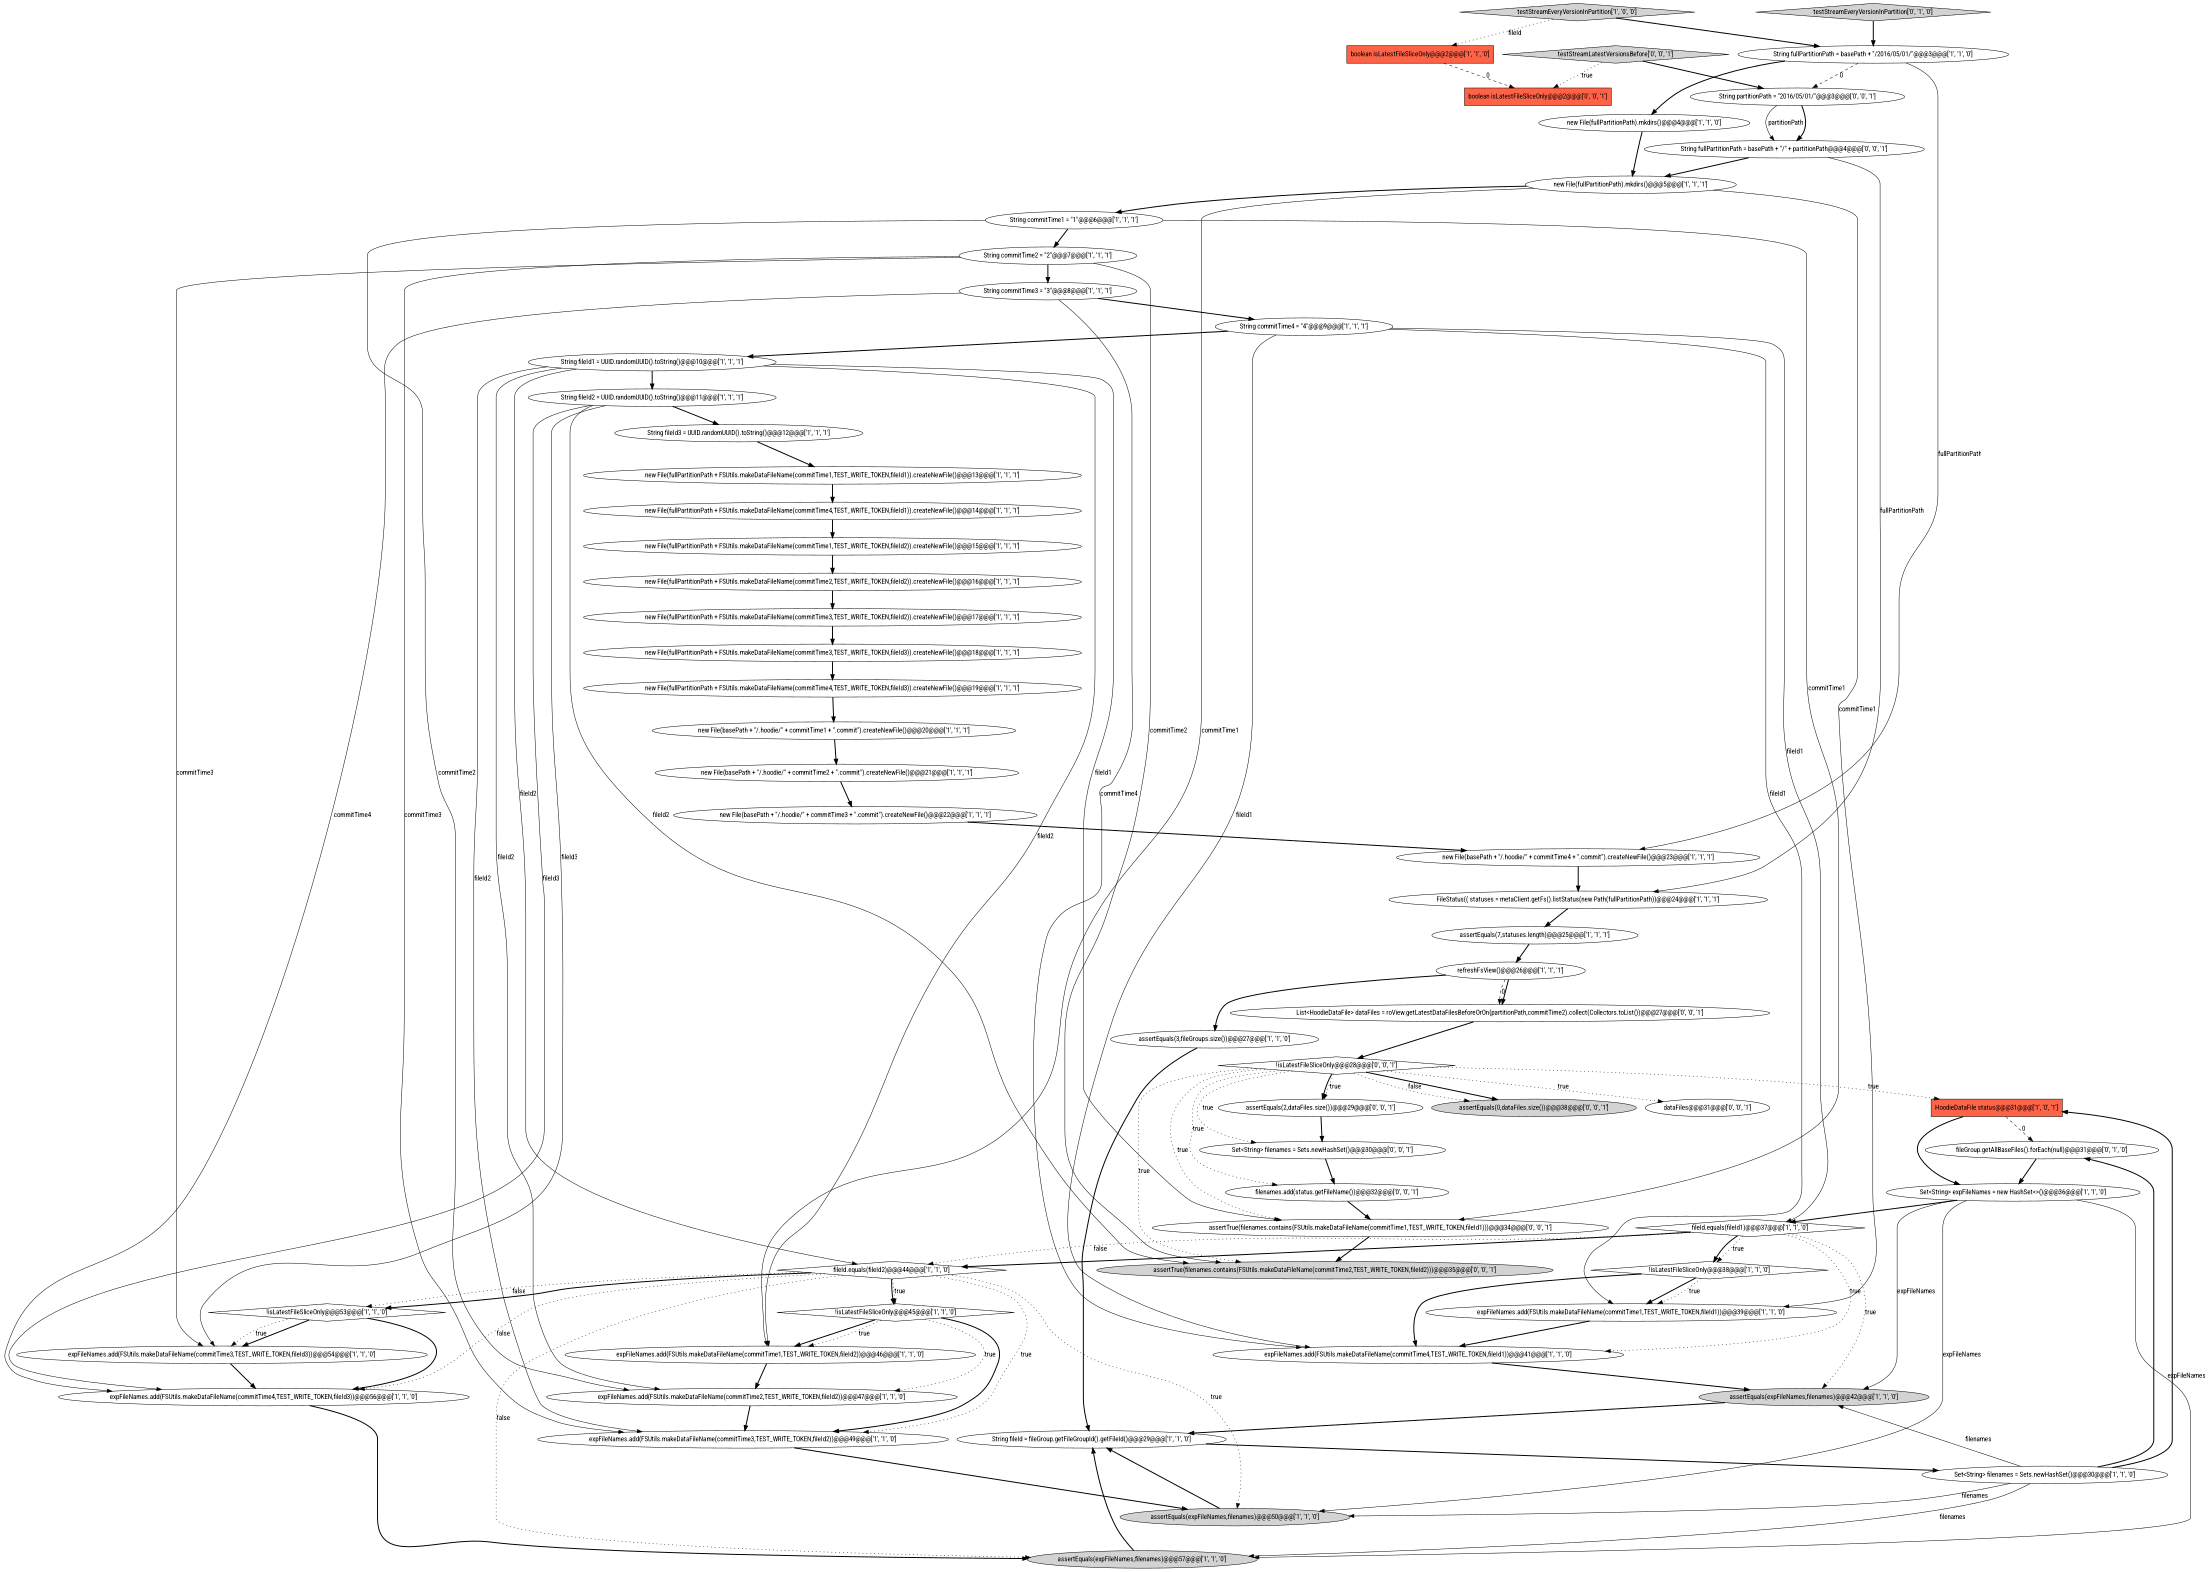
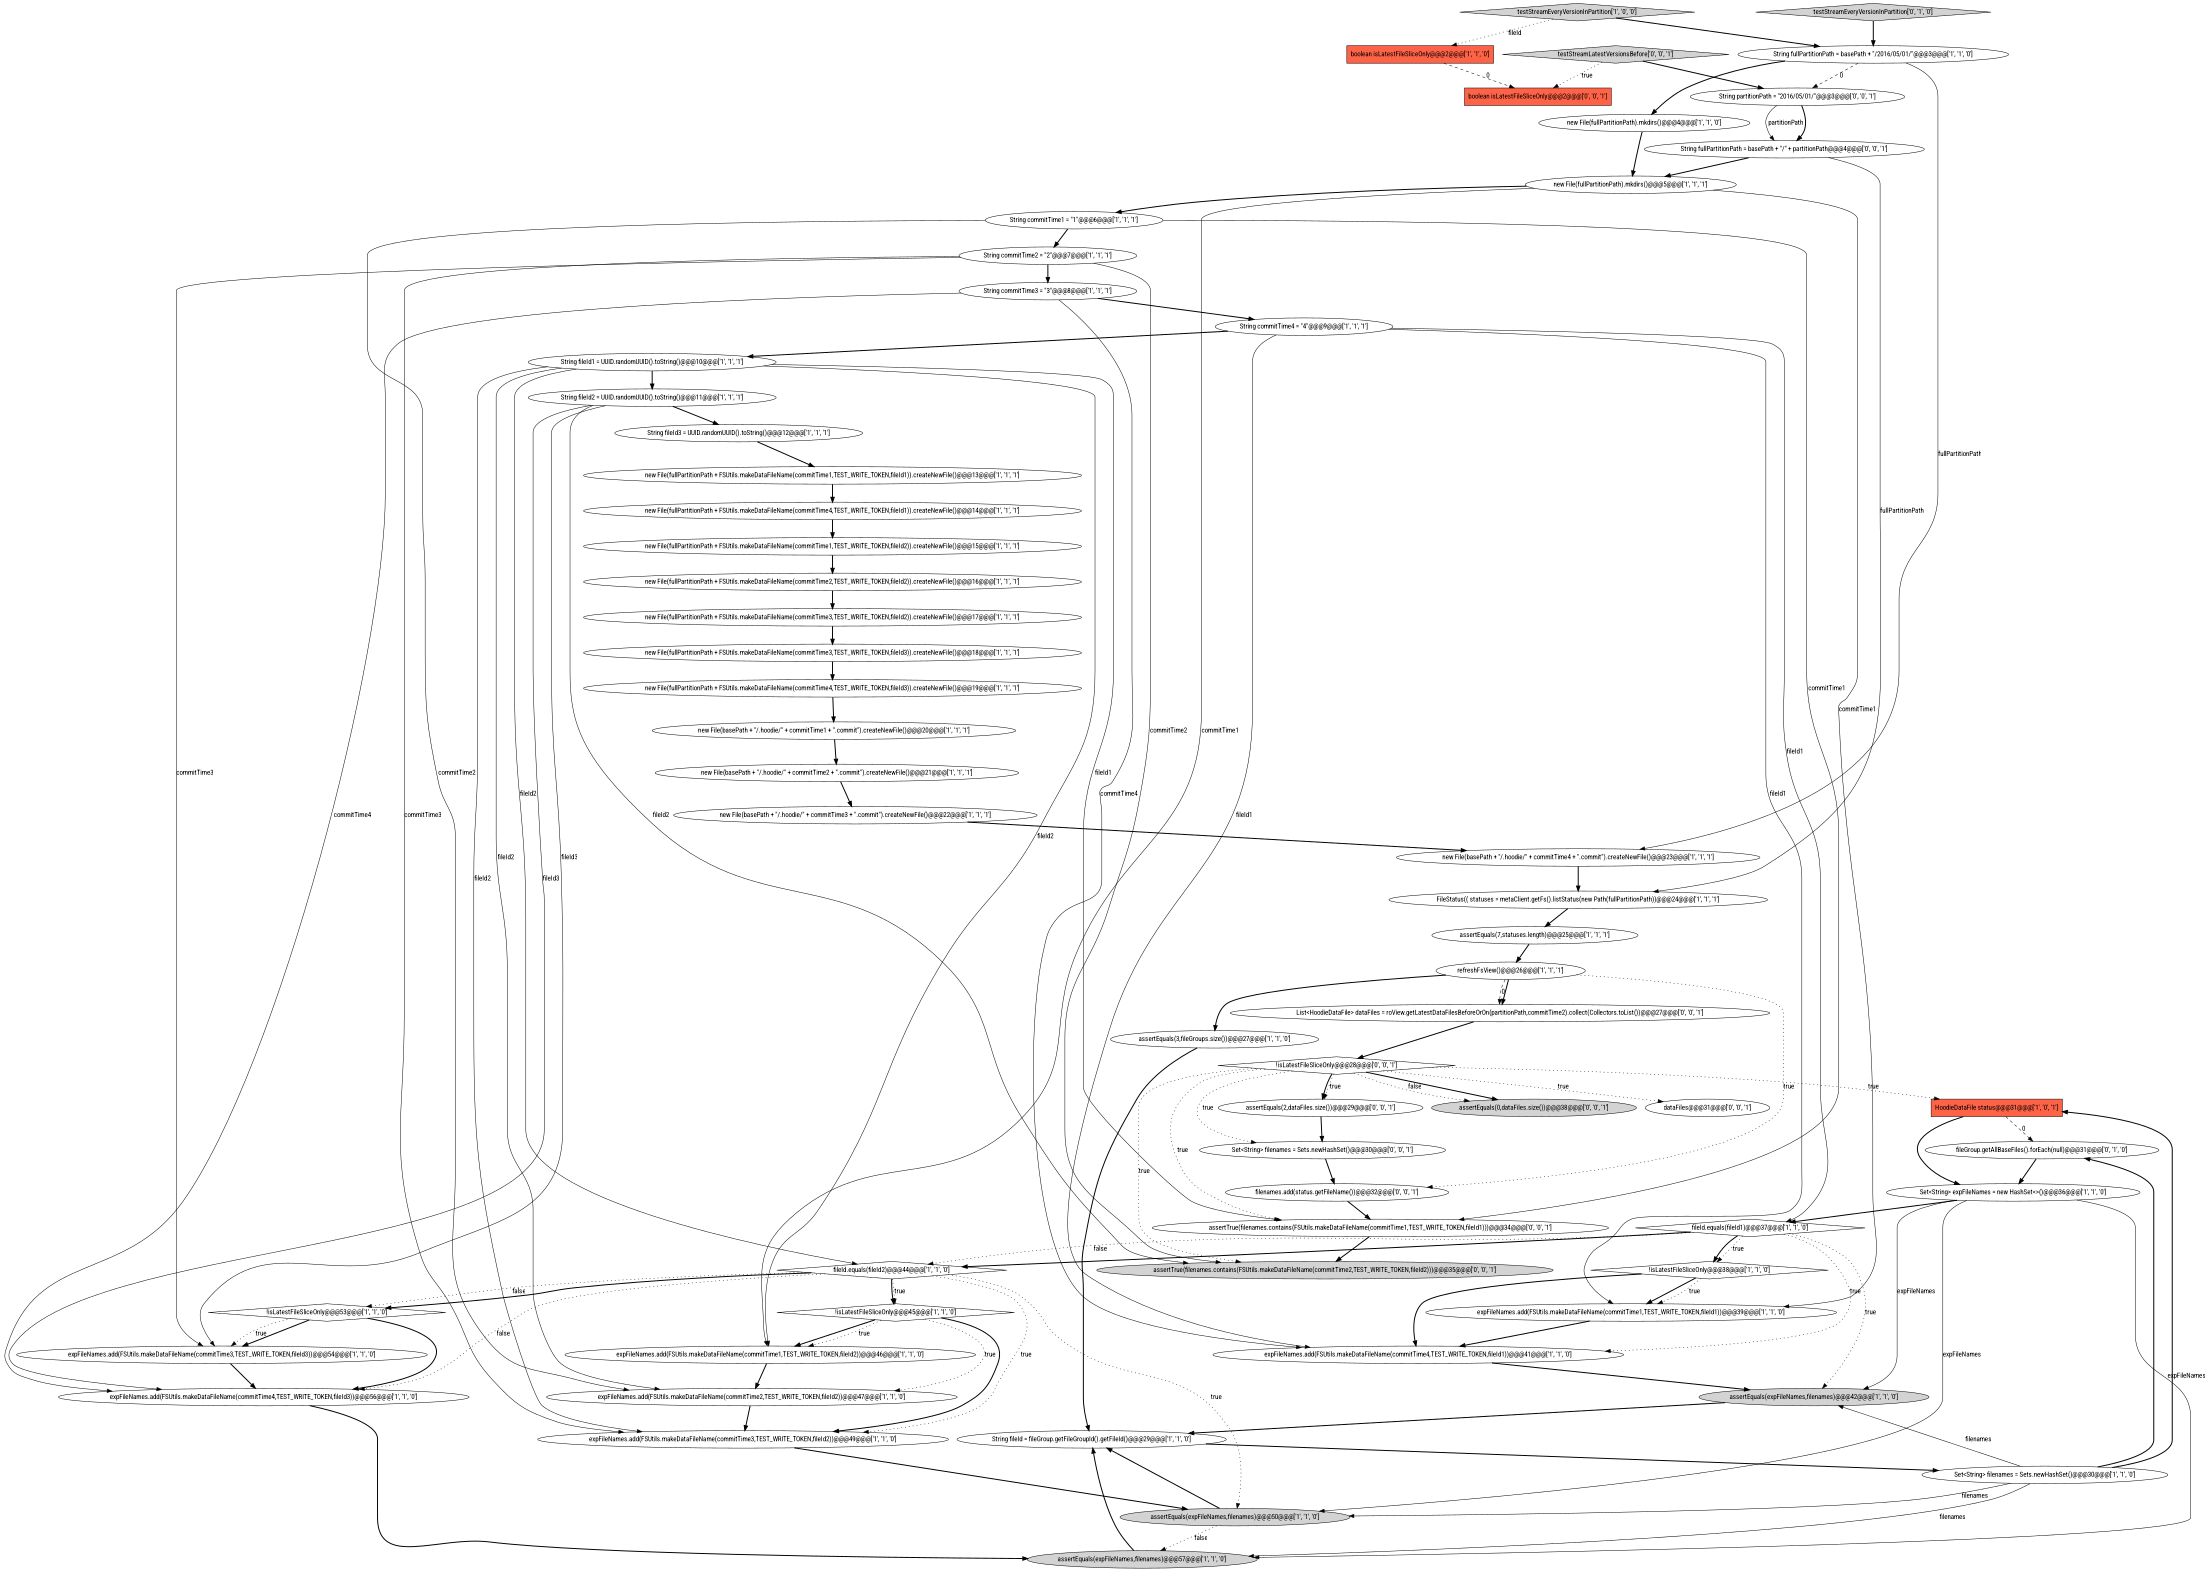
(1193, 1123) -> (1761, 1125)
(512, 1527) -> (1191, 1537)
